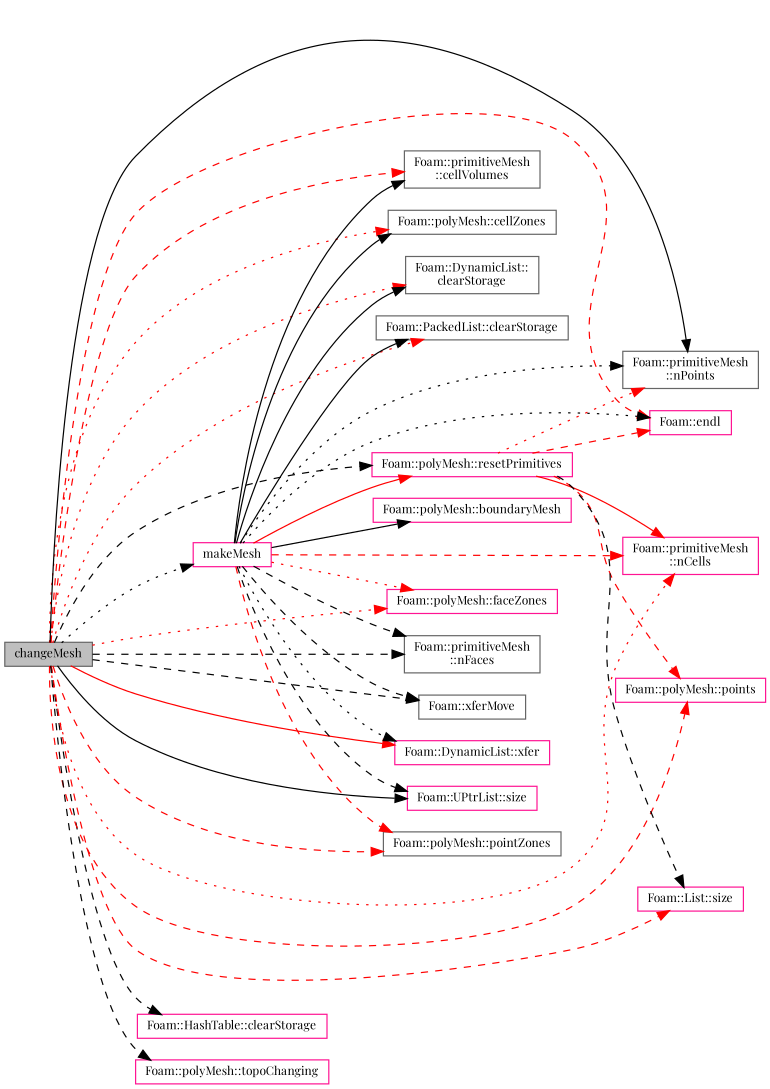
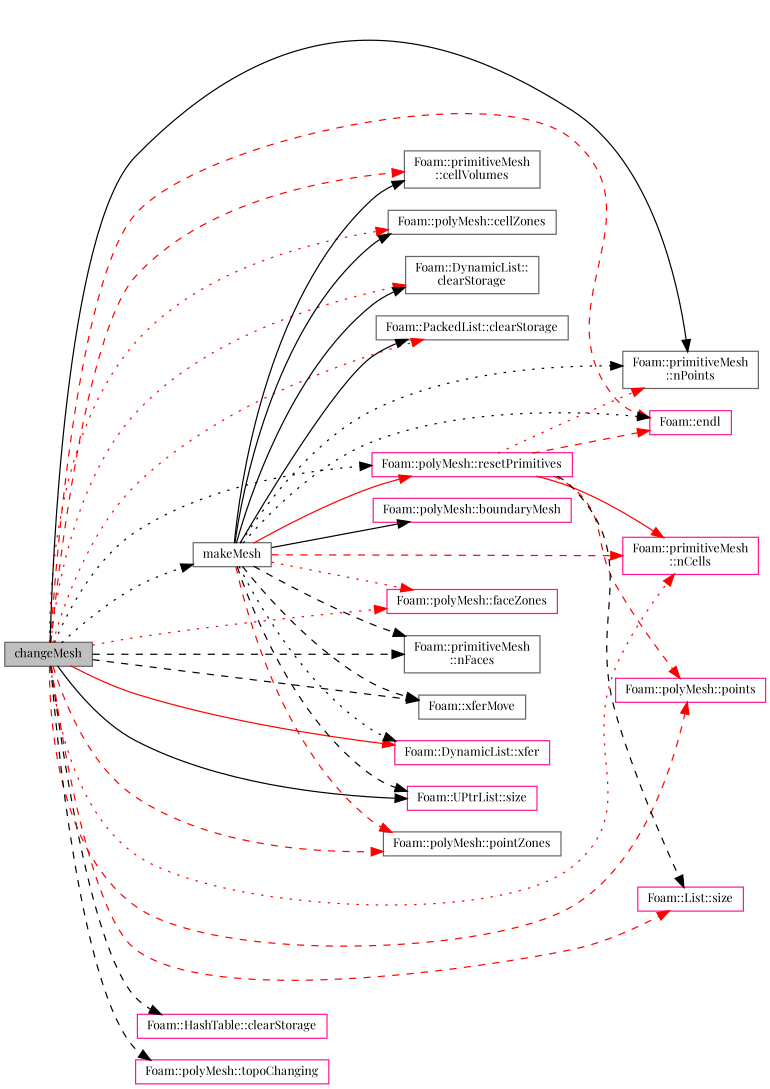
(178, 509) -> (178, 509)
(232, 555) -> (232, 555)
